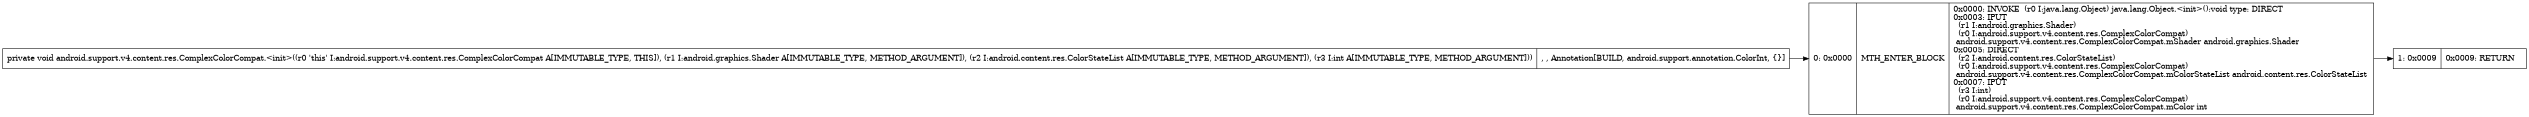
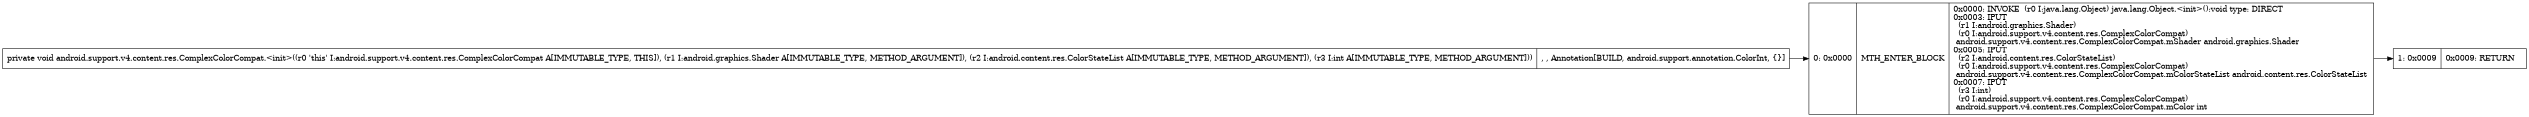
(1988, 50) -> (1982, 50)
